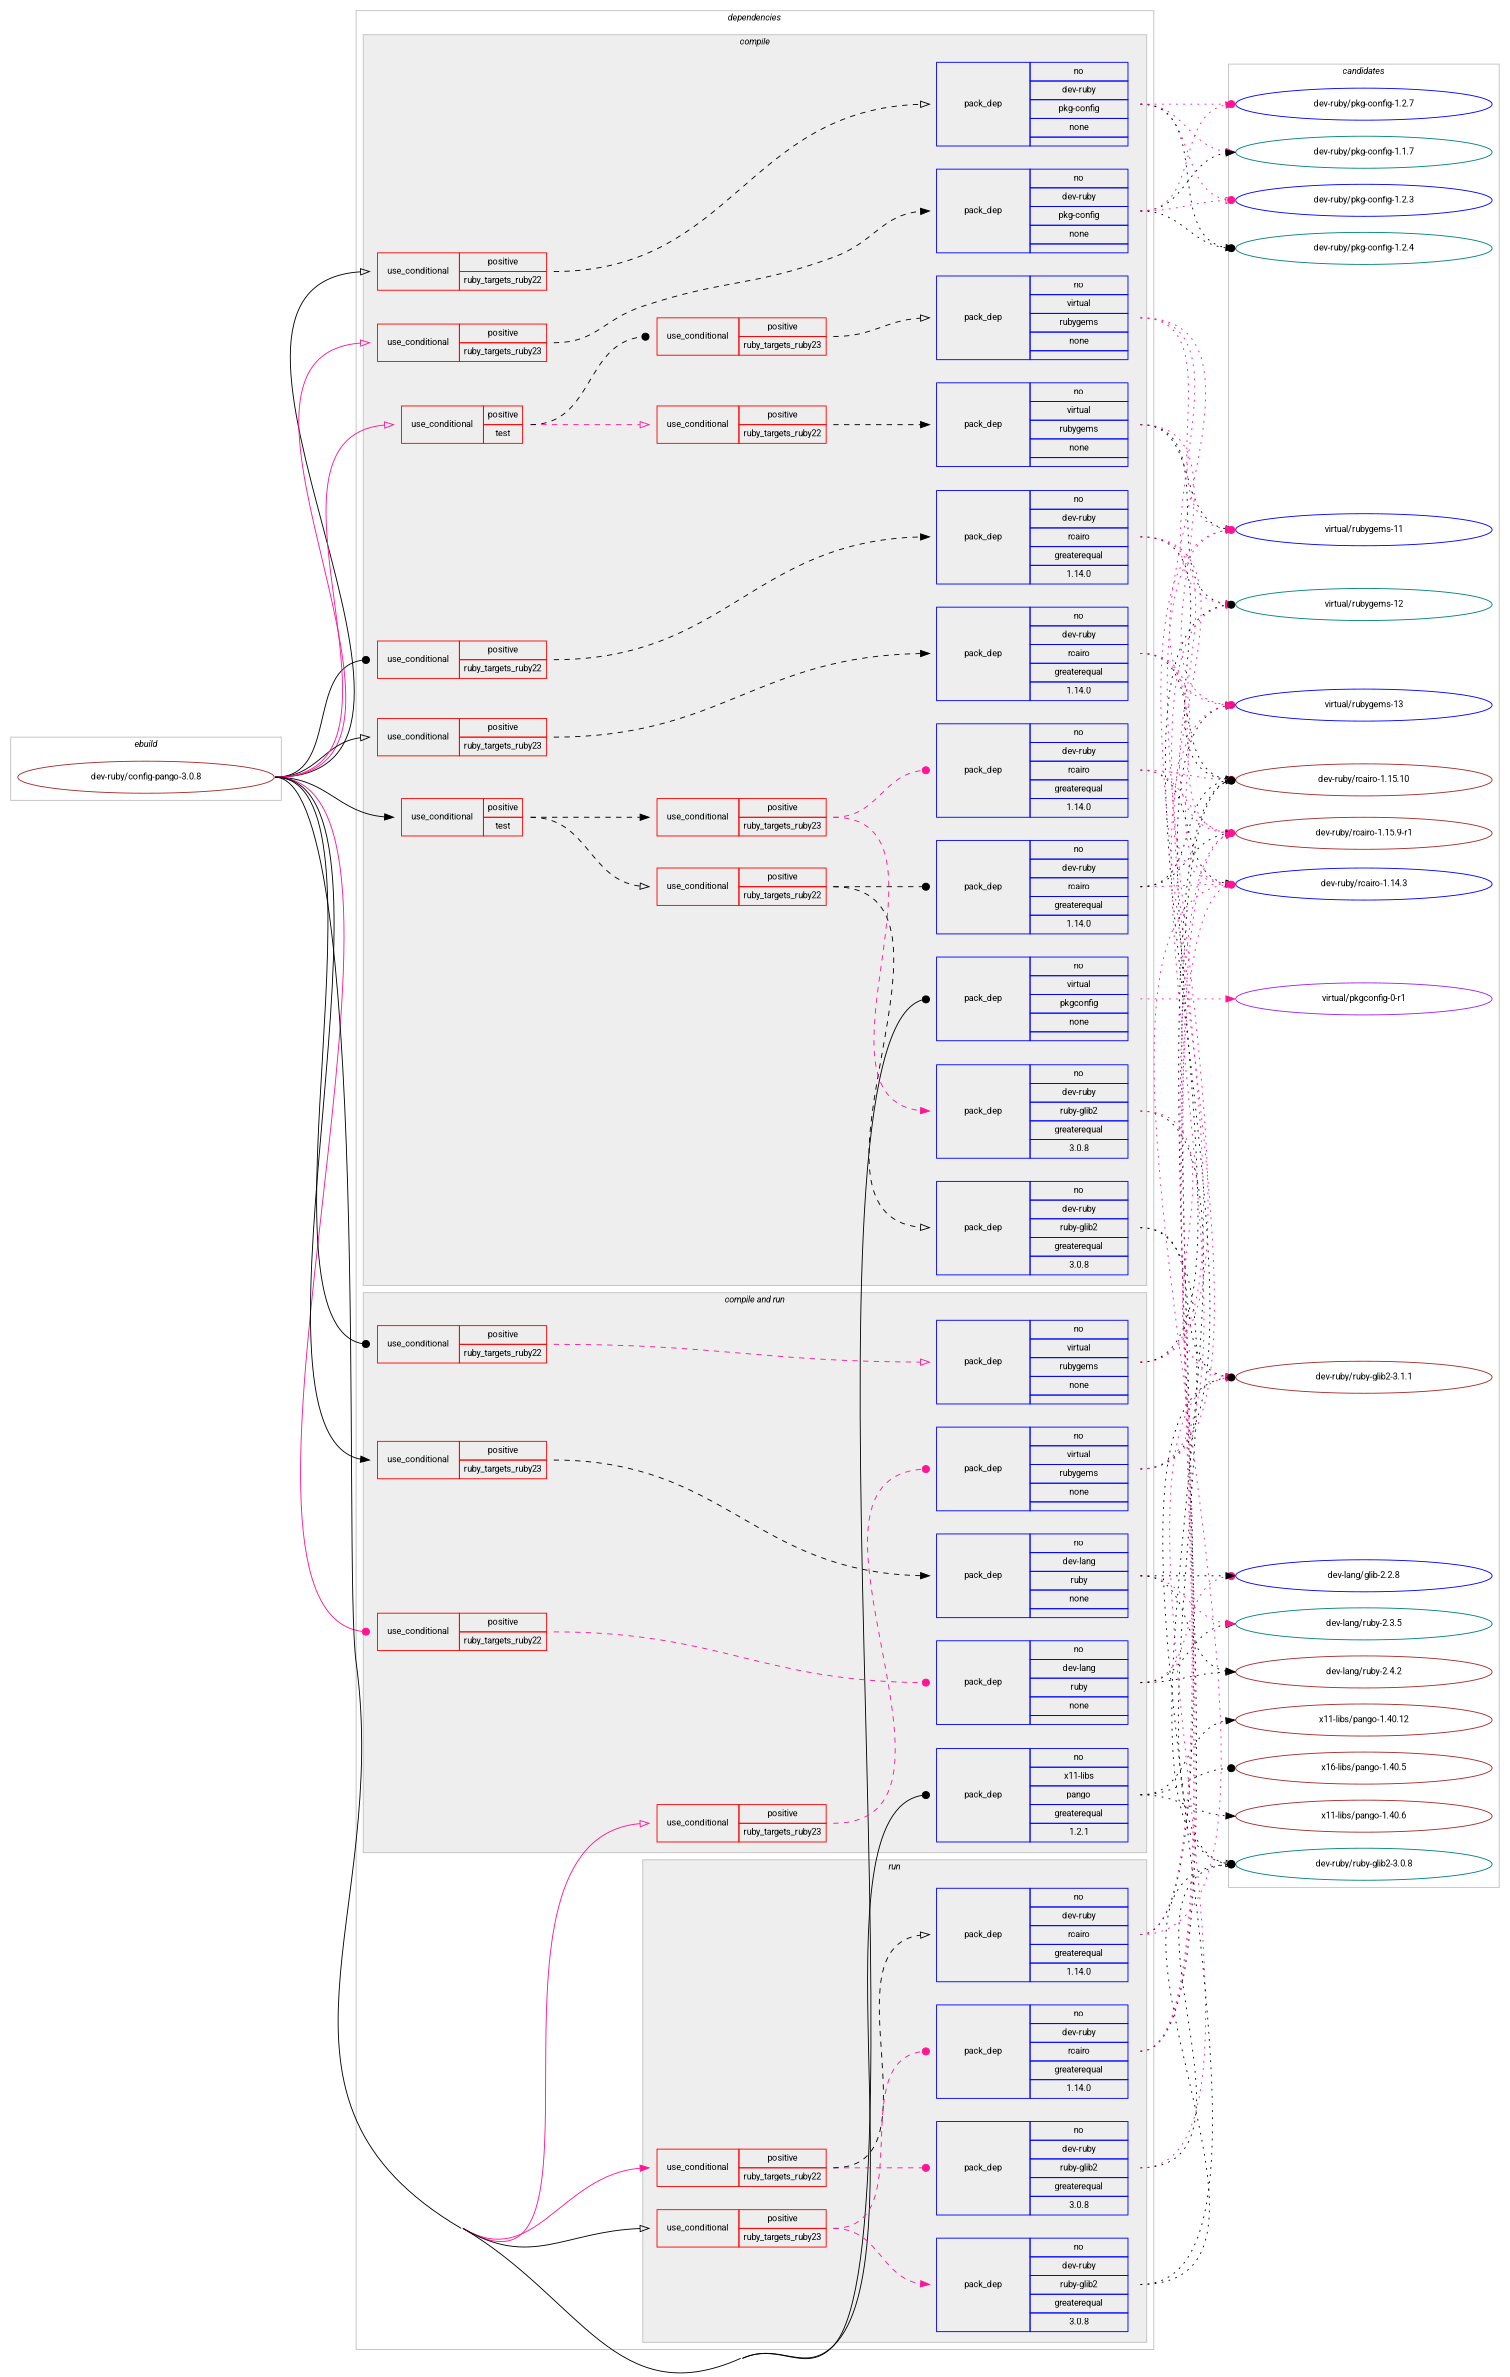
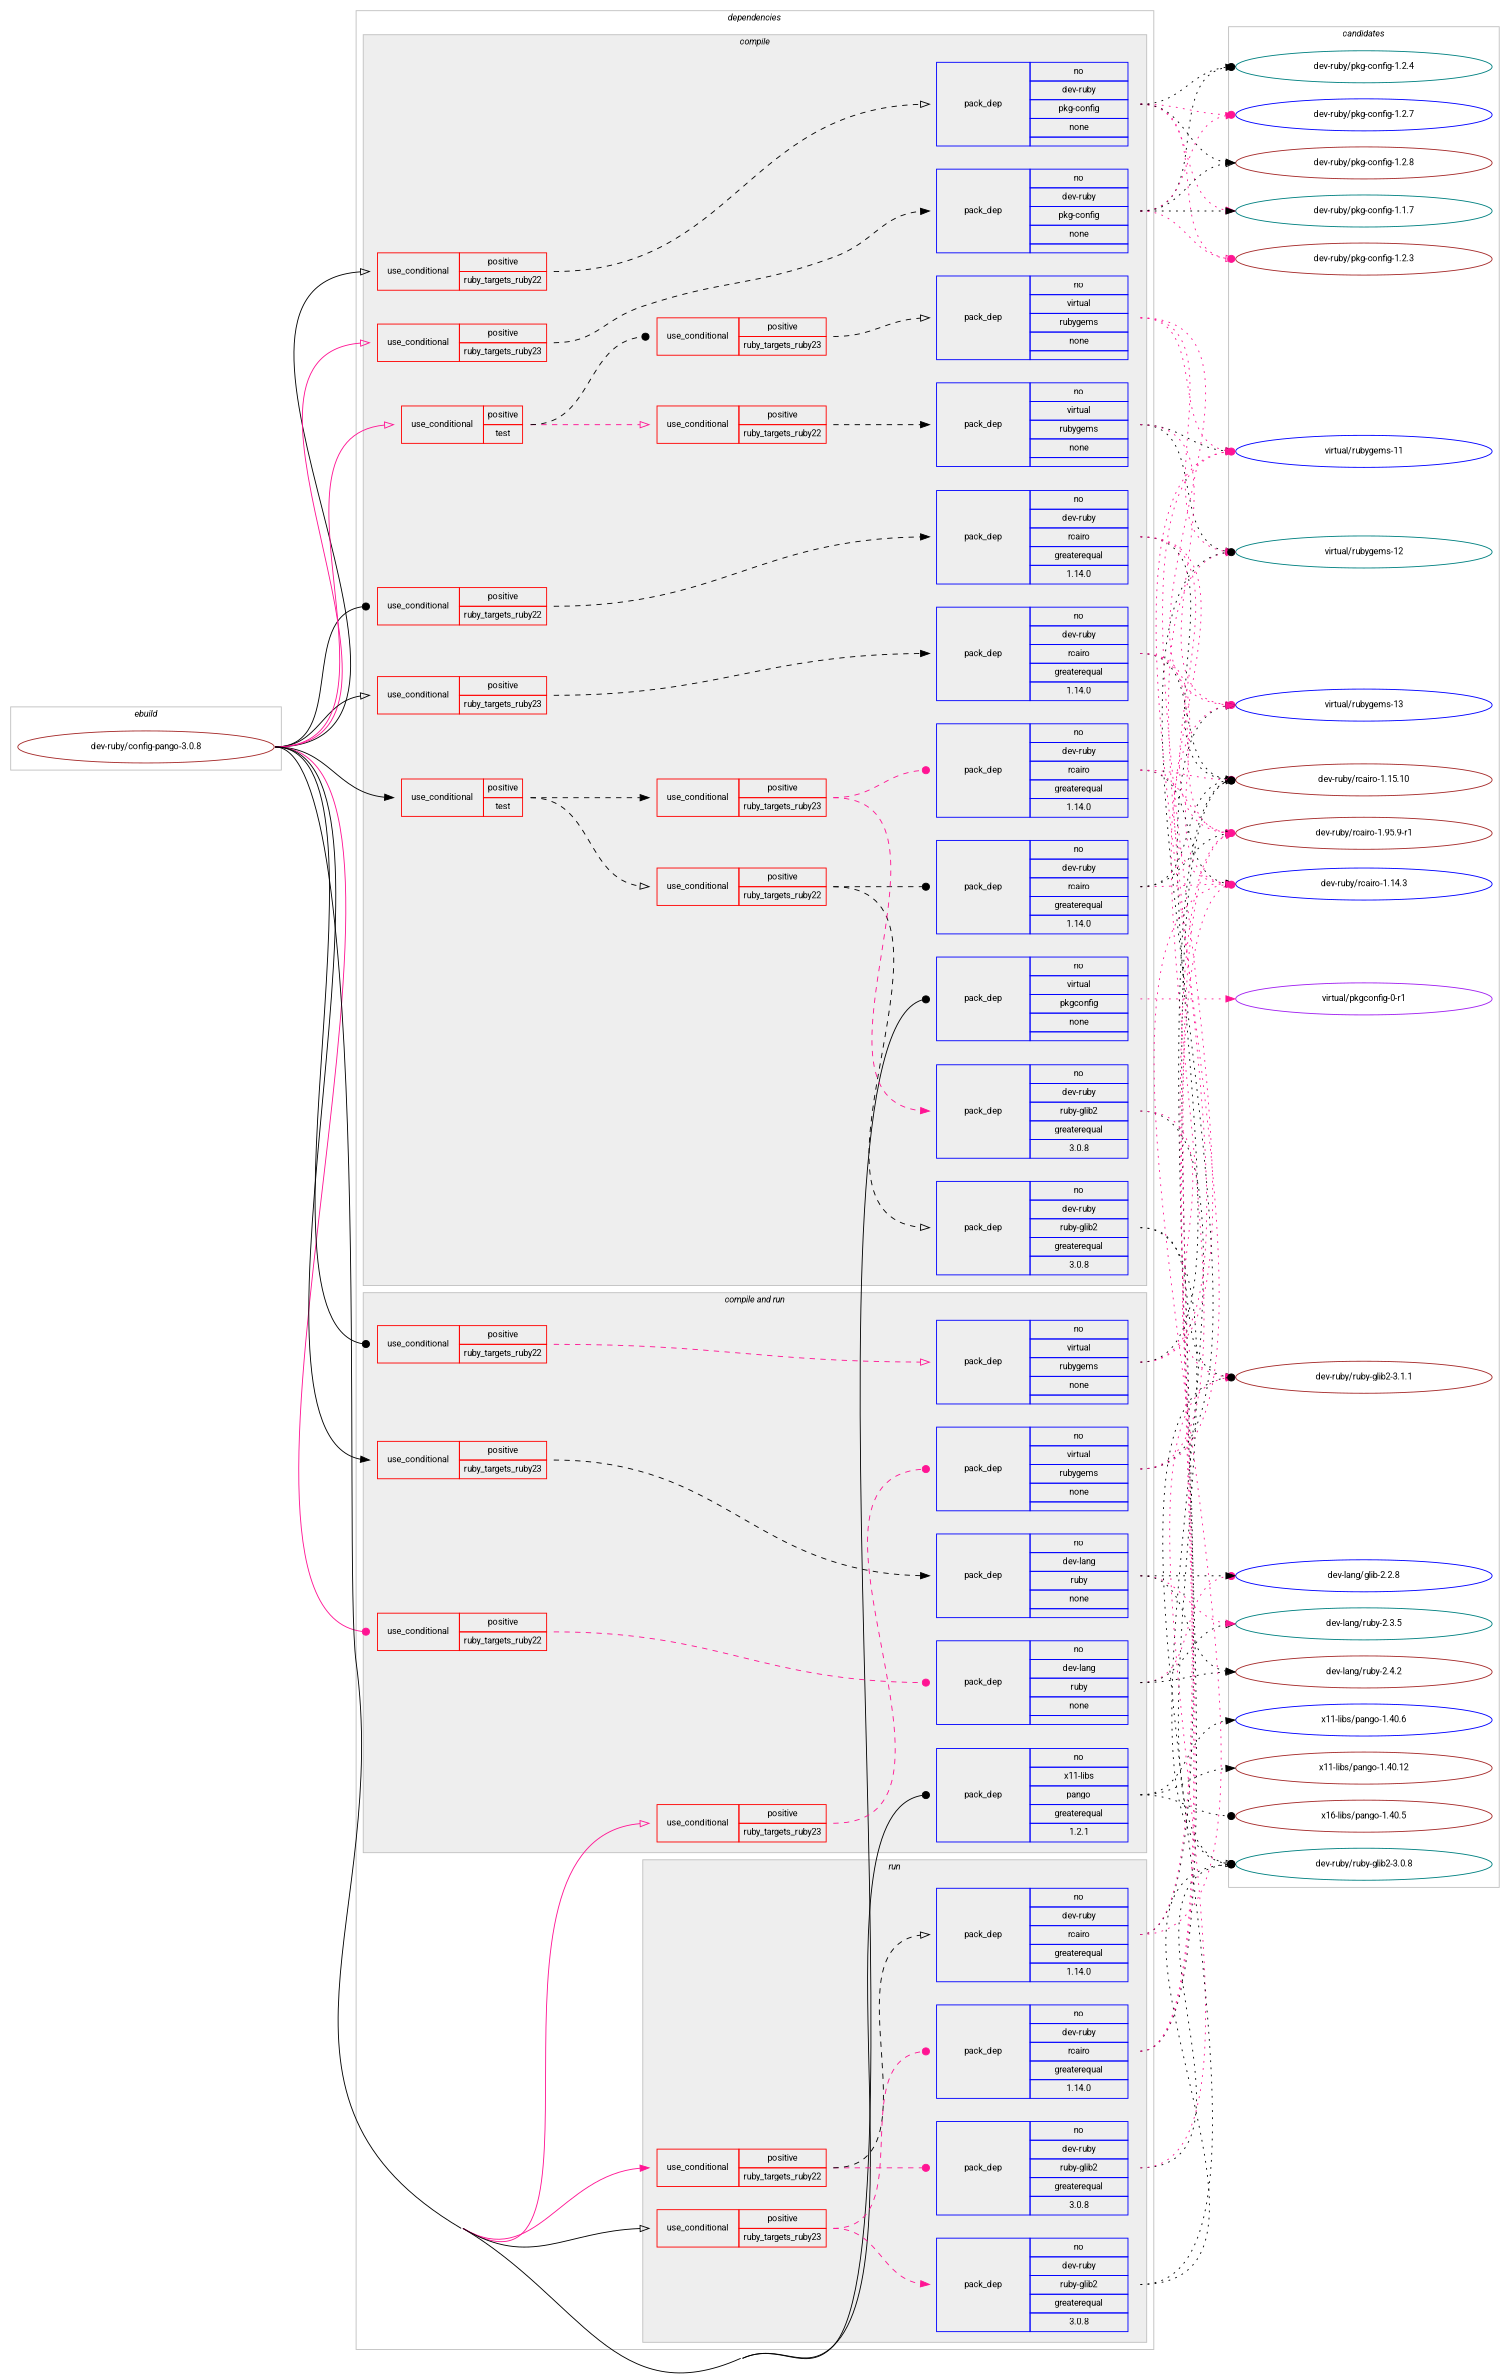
none -> (1364, 163)
(1364, 200) -> (1364, 259)
(1364, 833) -> (1364, 833)
(1364, 1816) -> (1364, 1720)
